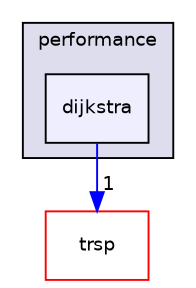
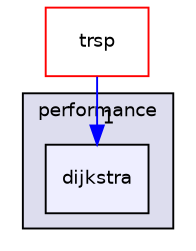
(97, 170) -> (97, 105)
